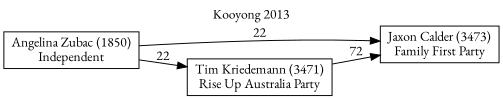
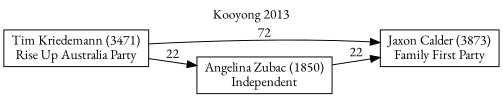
(440, 44) -> (440, 48)
(158, 63) -> (168, 61)
